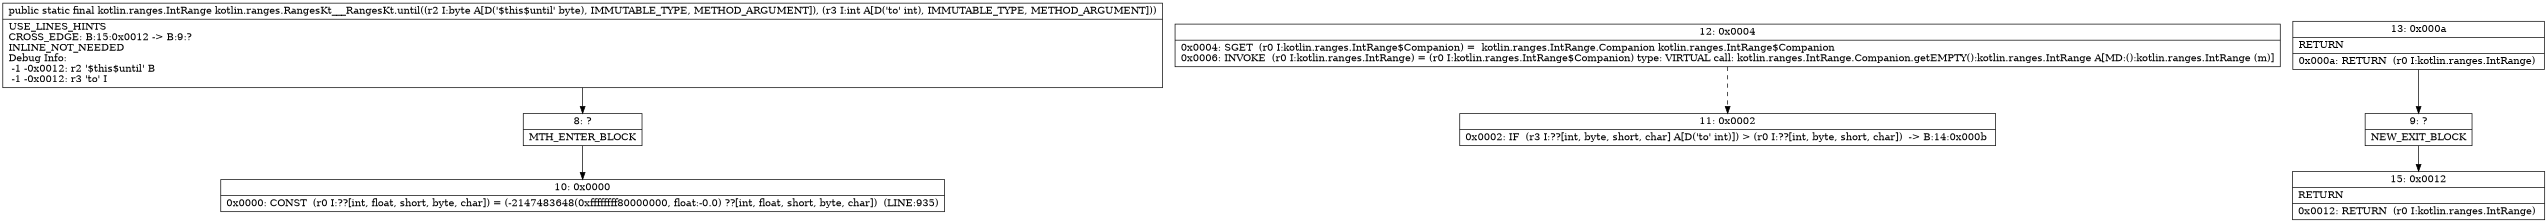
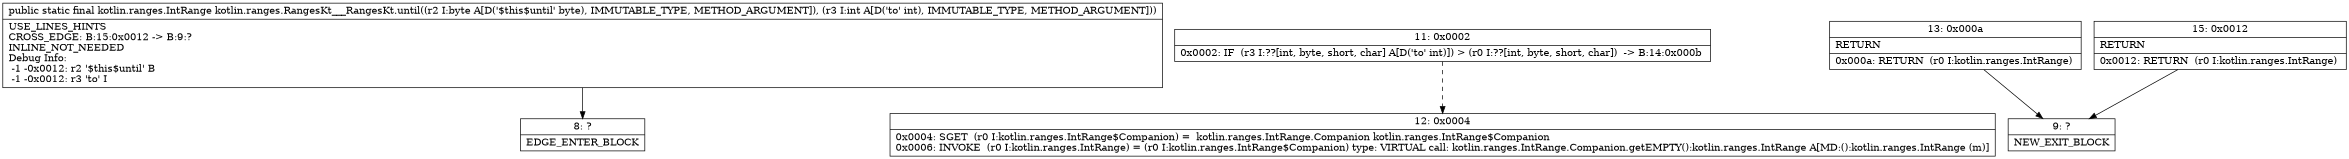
(1728, 86) -> (1443, 84)
(583, 137) -> (583, 143)
(2419, 155) -> (2137, 92)
(583, 196) -> none
